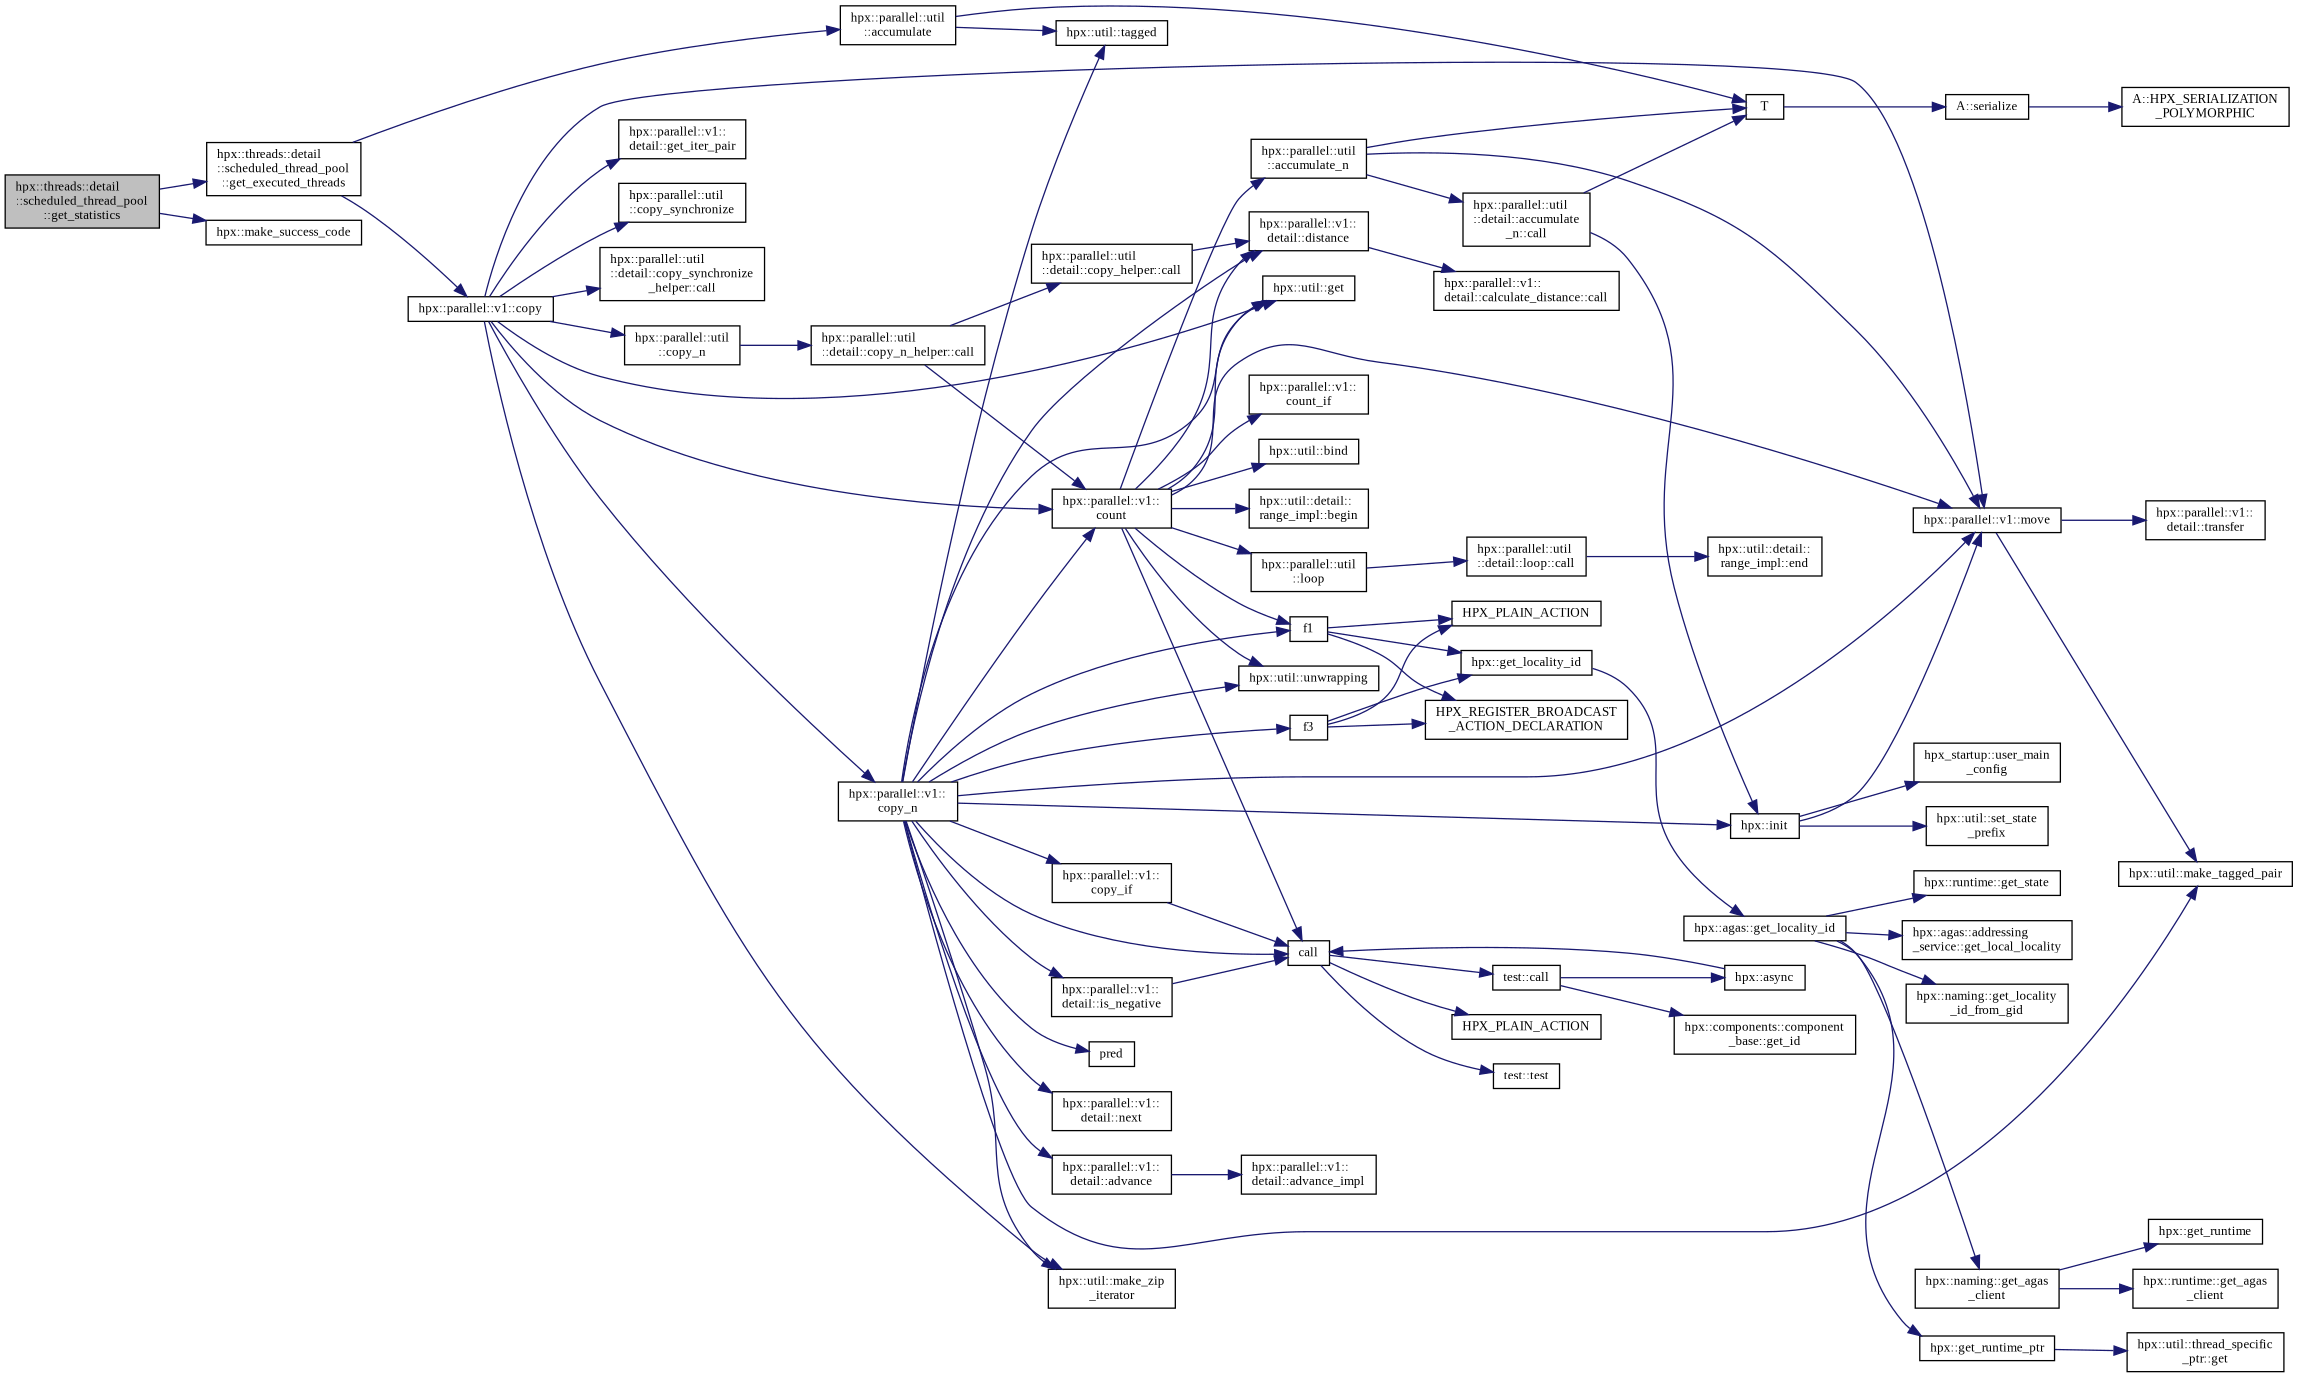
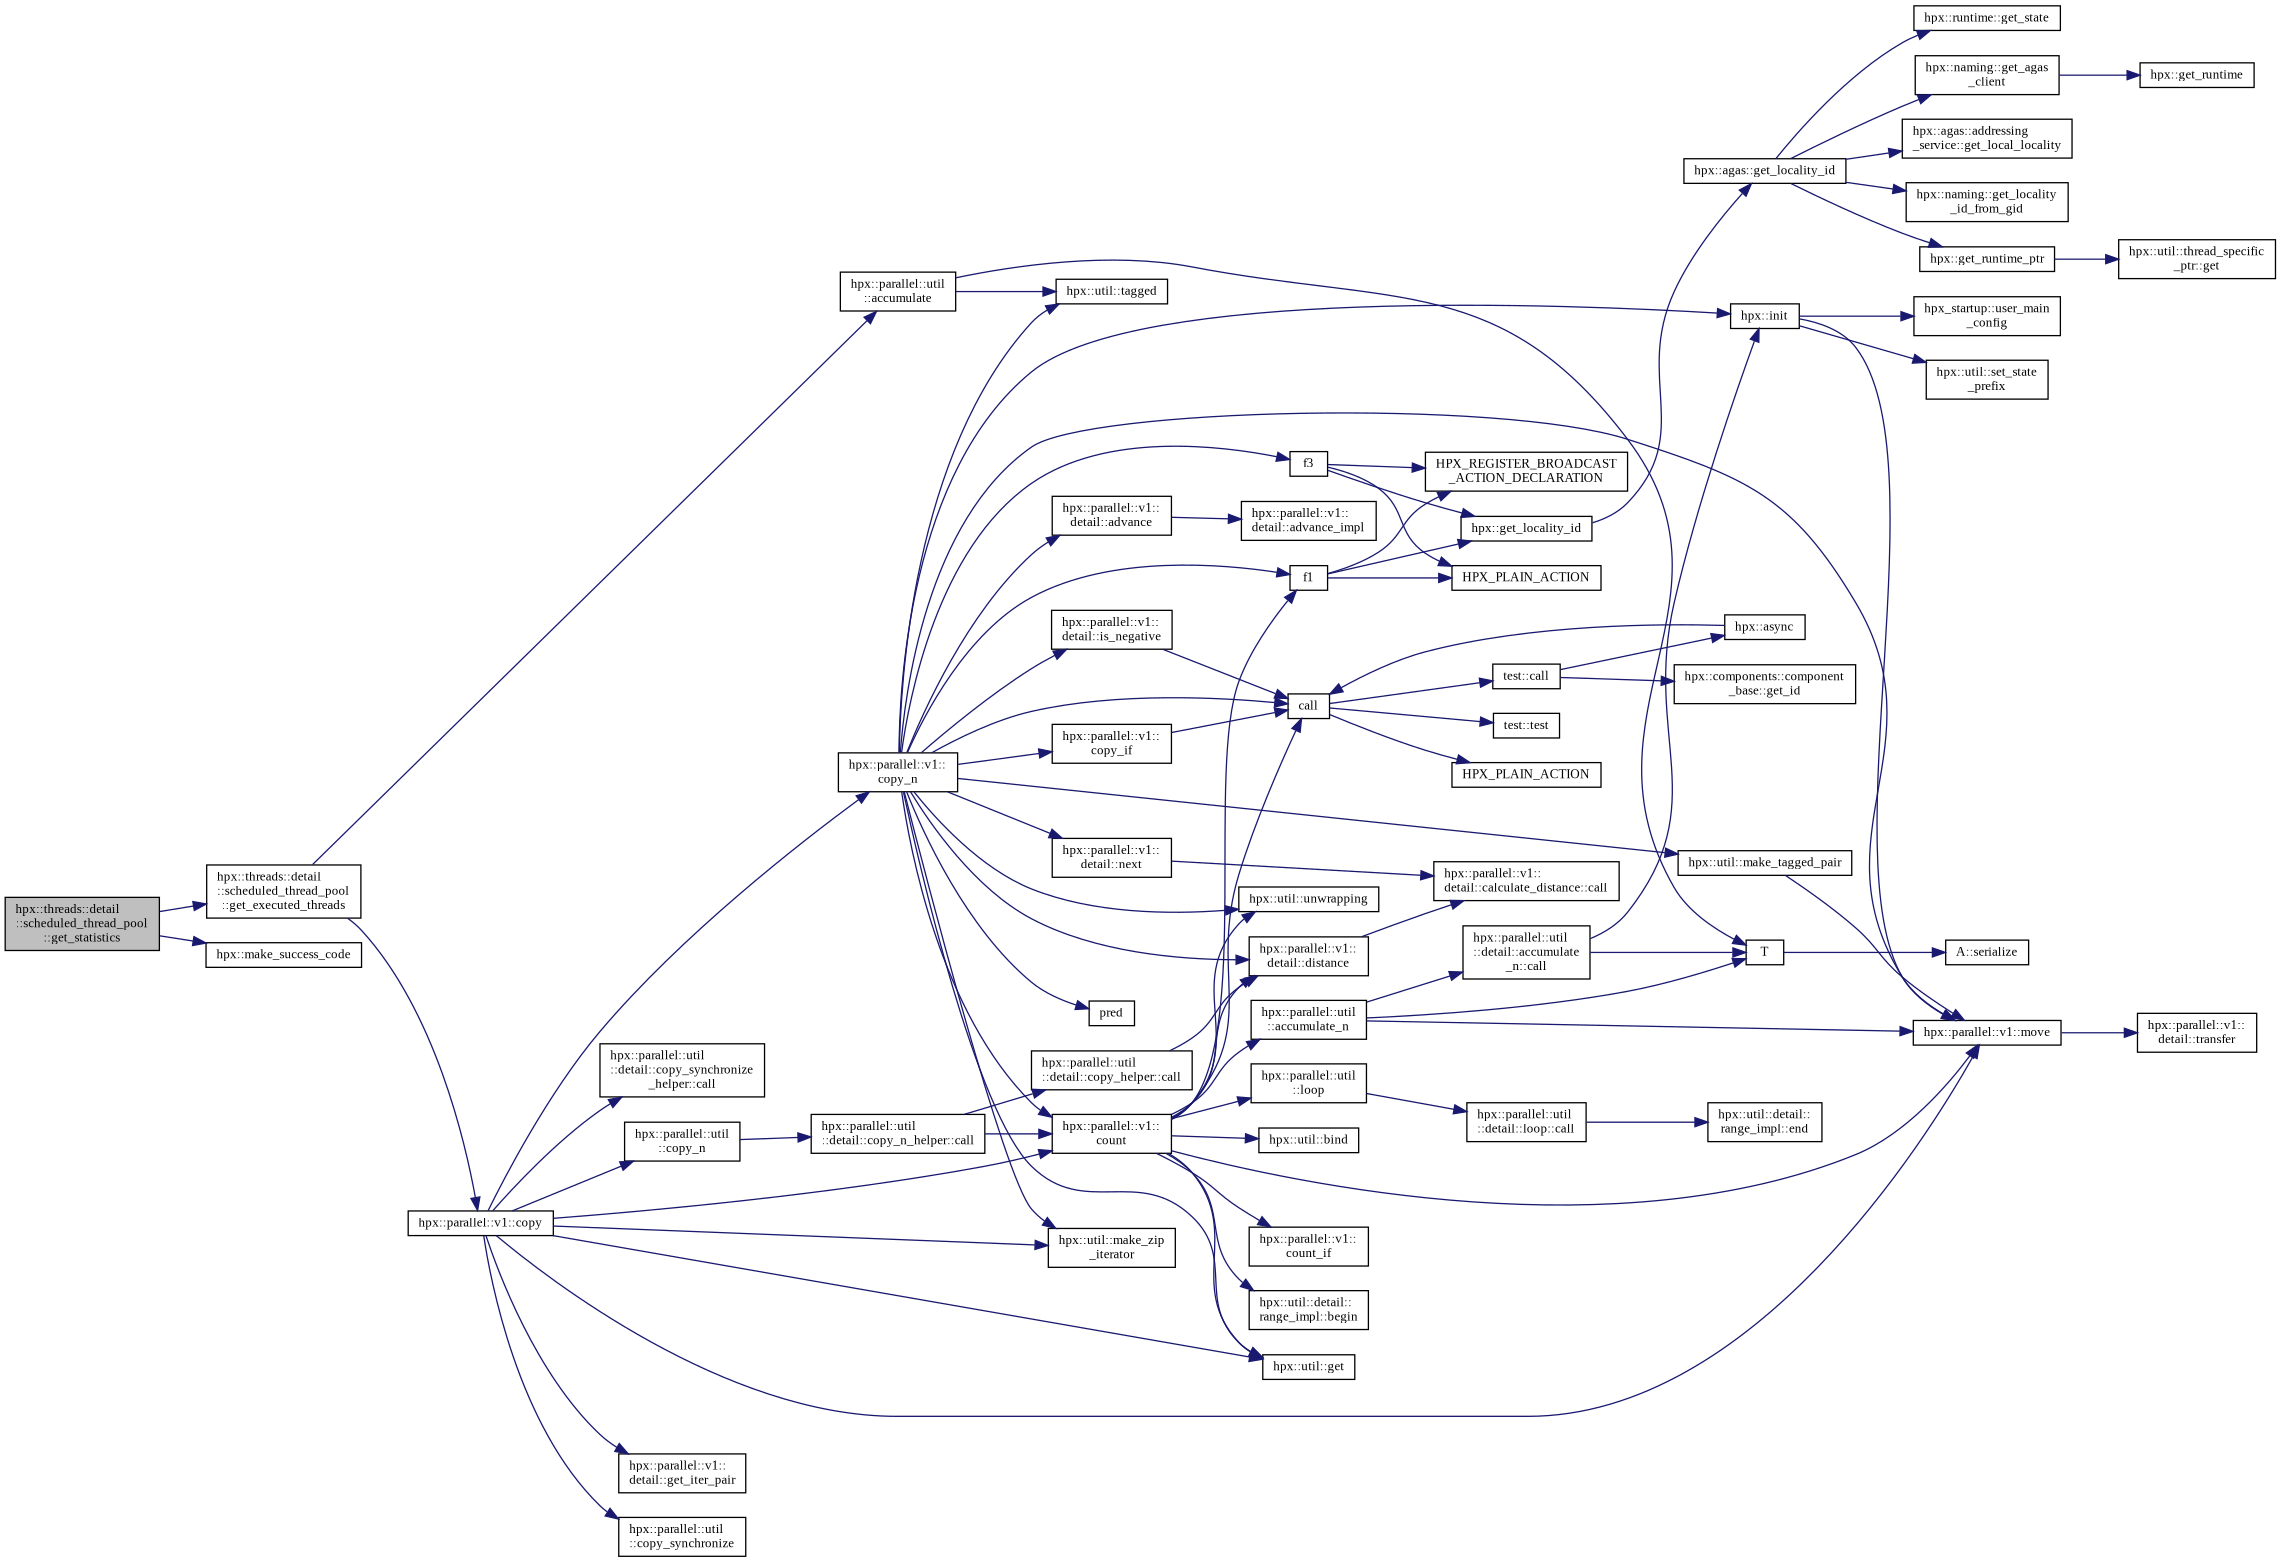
(2206, 107) -> none
(2093, 692) -> (1871, 943)
none -> (1296, 868)
(2206, 1289) -> none
